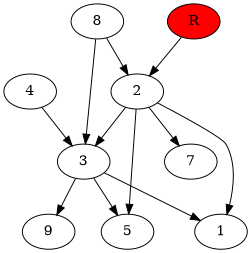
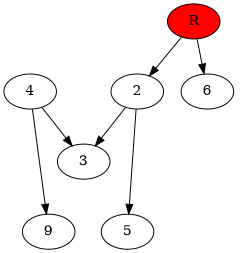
(97, 21) -> none
none -> (207, 92)
(191, 162) -> none
(68, 192) -> (39, 157)
(103, 193) -> none
(221, 232) -> none
